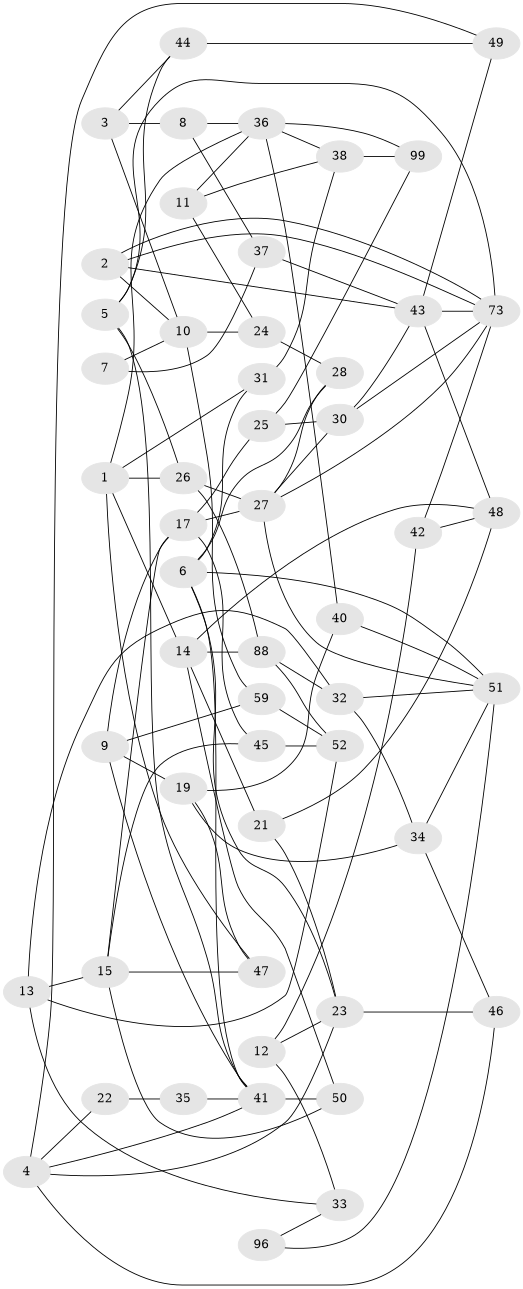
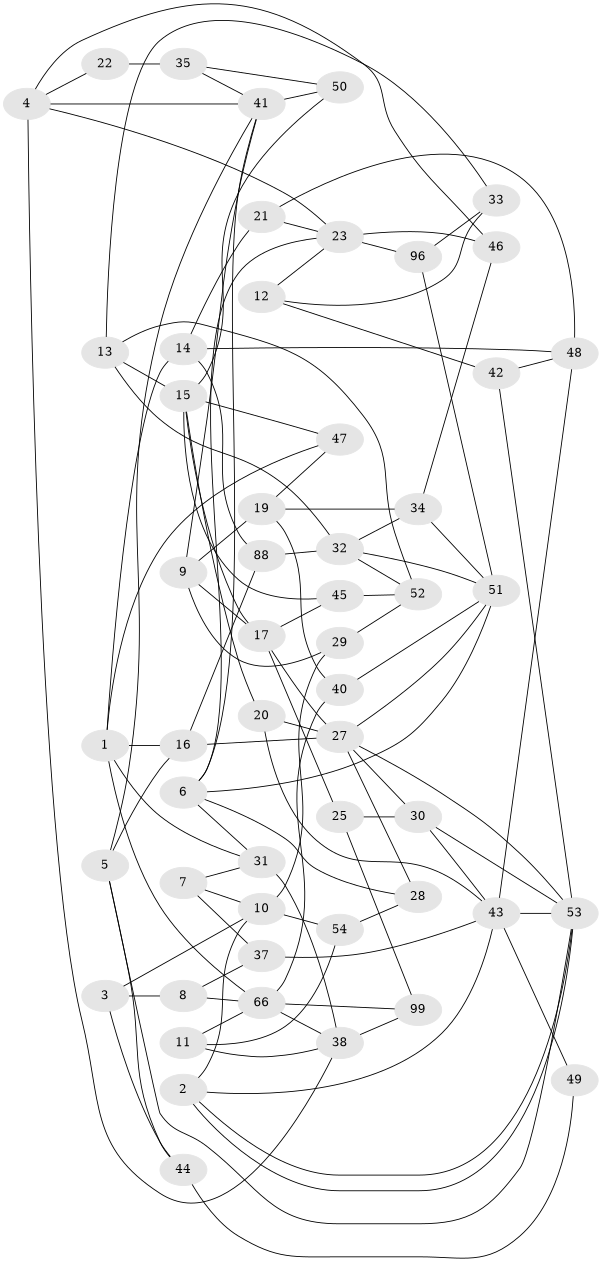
(262, 123) -> (262, 1003)
none -> (379, 247)
(496, 311) -> (575, 913)
(262, 332) -> (340, 930)
(57, 403) -> (53, 791)
(183, 478) -> (183, 746)
(262, 699) -> (340, 643)
(301, 699) -> (379, 572)
none -> (262, 716)
none -> (223, 872)
(238, 885) -> (262, 76)
